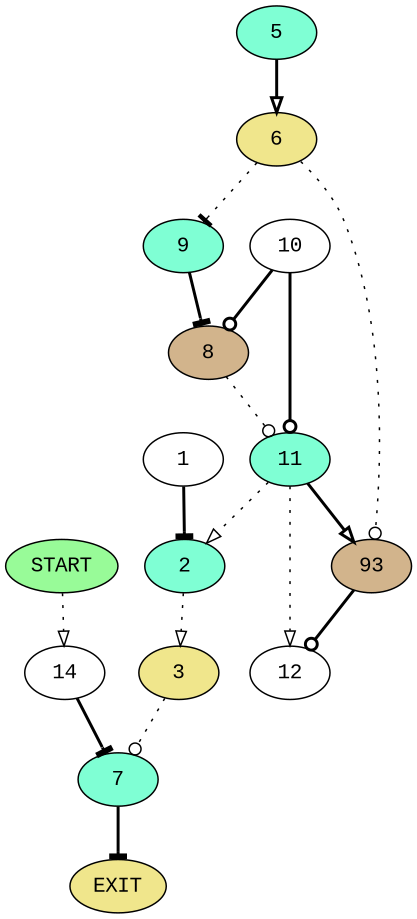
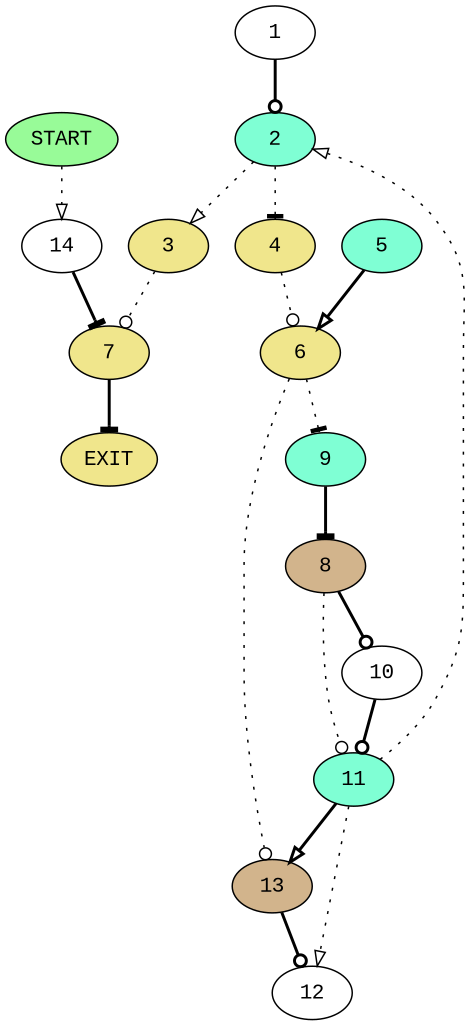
none -> (275, 246)
(253, 295) -> (351, 614)
(184, 509) -> (275, 80)
(372, 566) -> (272, 886)
(118, 780) -> (109, 353)
